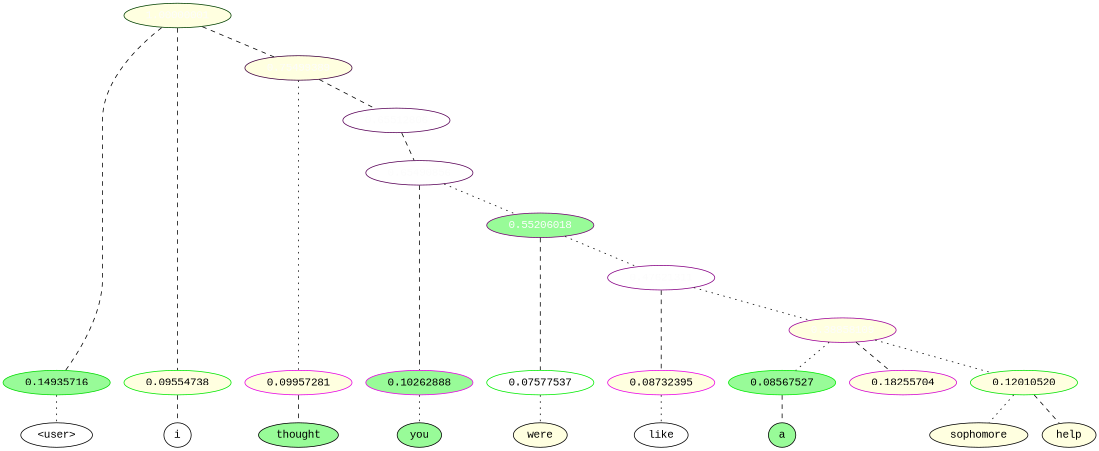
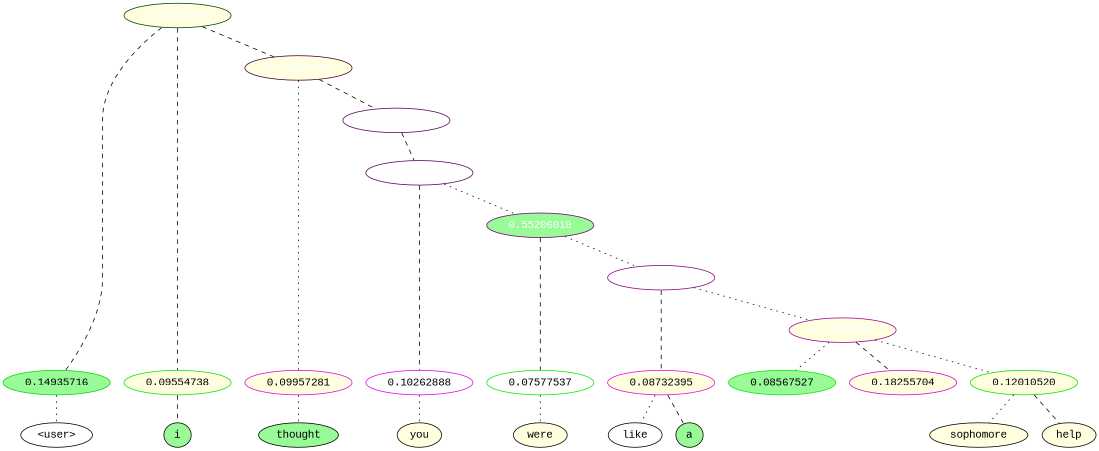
(419, 383) -> (419, 383)
(298, 409) -> (298, 409)
(782, 409) -> (676, 409)
(178, 435) -> (178, 435)
(419, 435) -> (419, 435)
